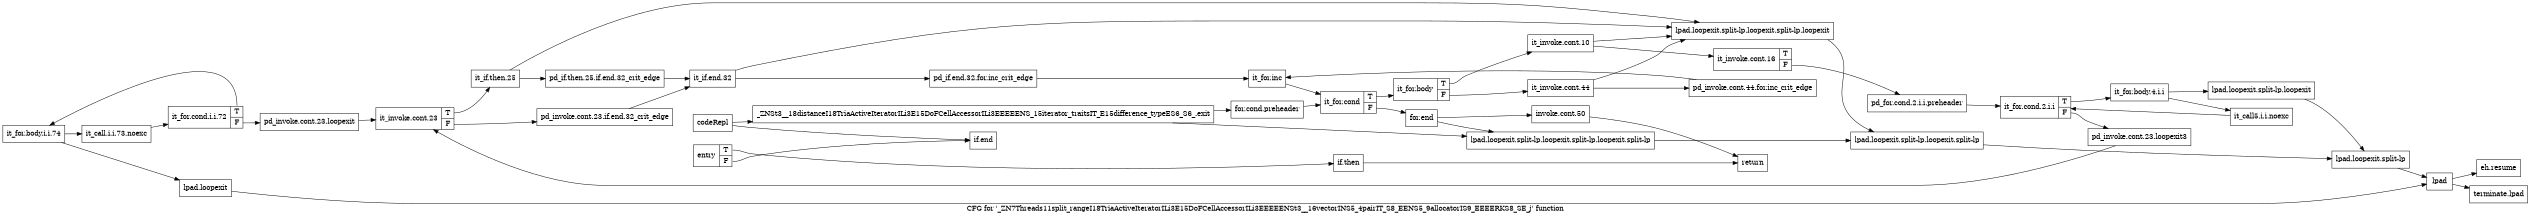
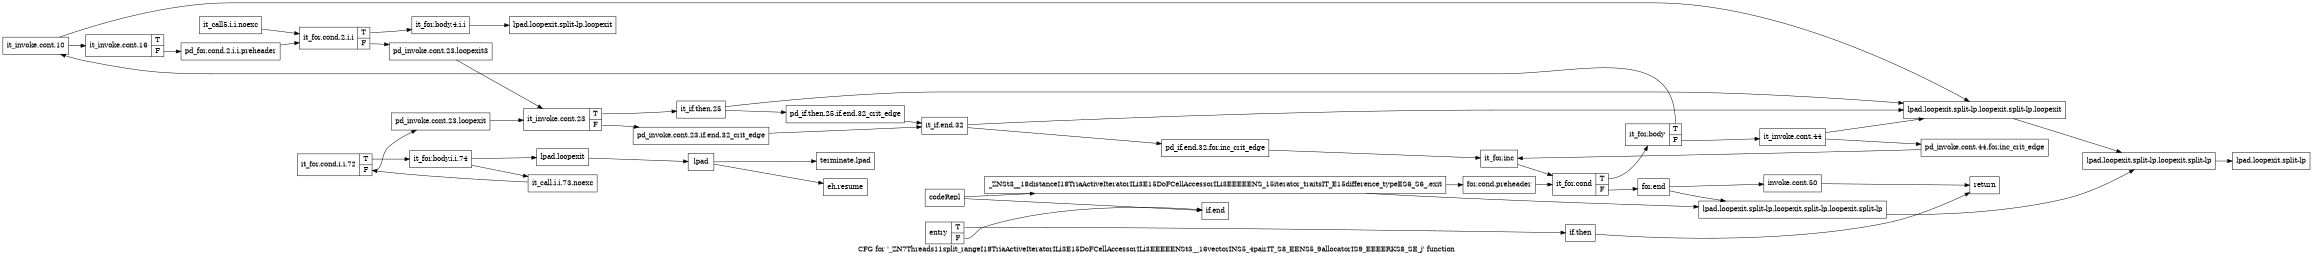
(2197, 104) -> none
(2336, 120) -> none
(2410, 172) -> none
